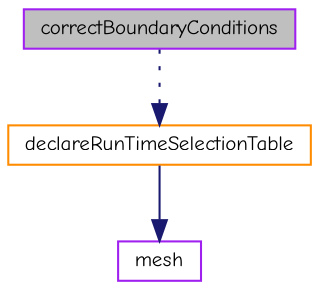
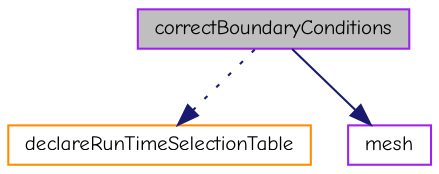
(160, 193) -> (324, 80)
